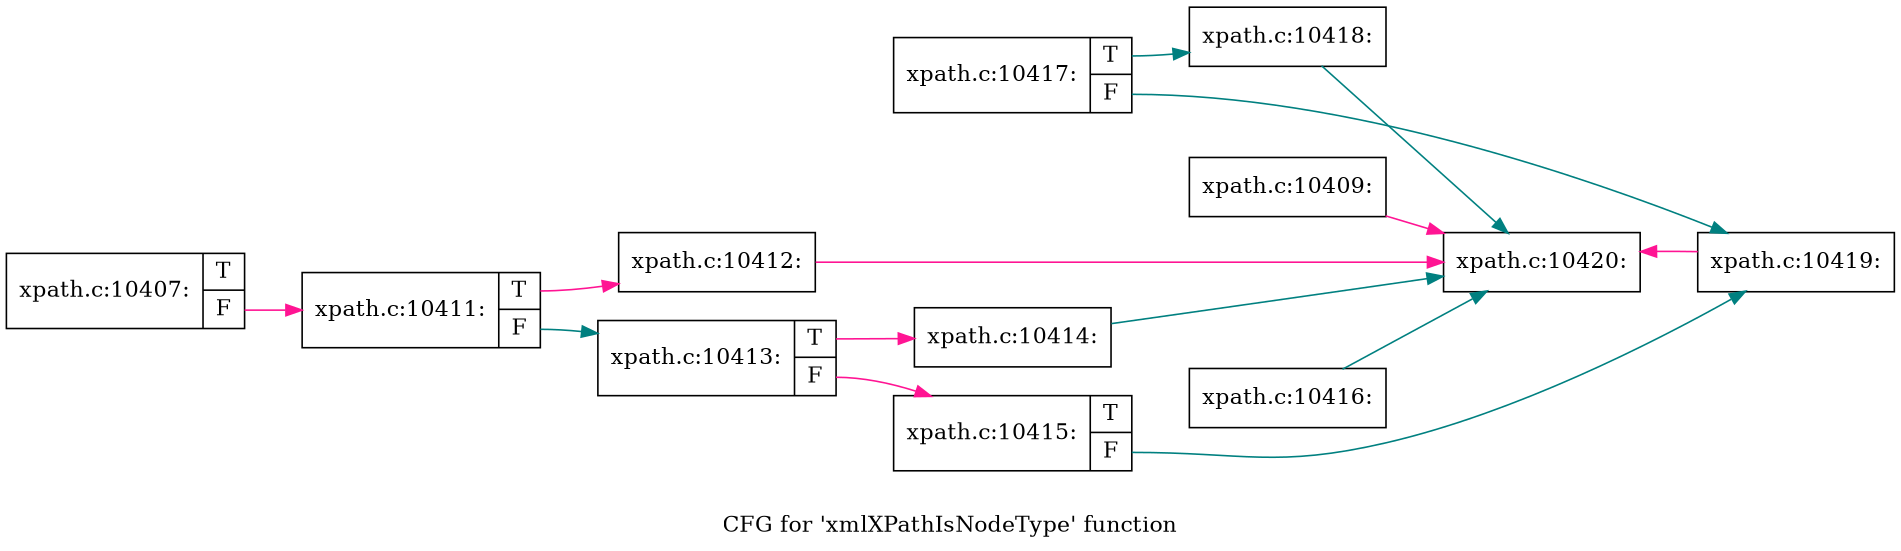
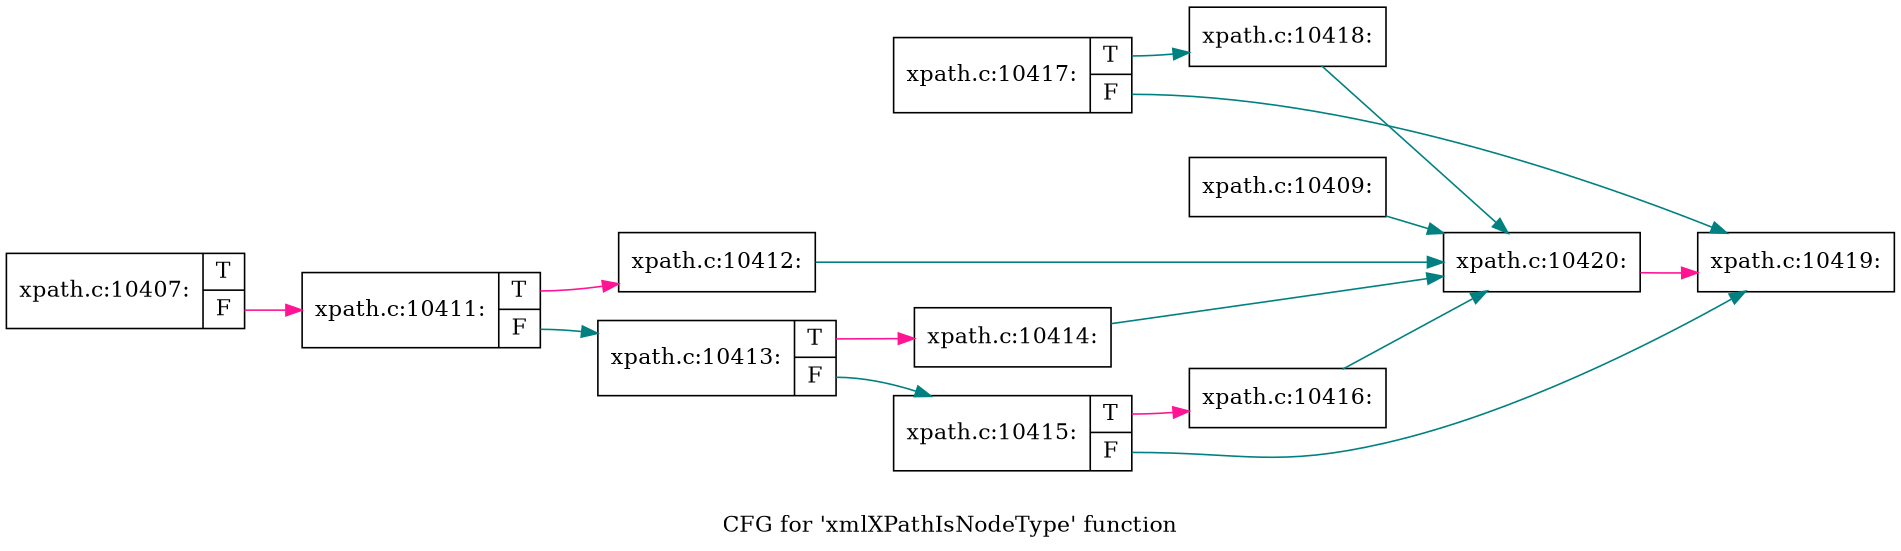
(1407, 222) -> (1407, 222)
(1677, 251) -> (1661, 273)
(1121, 262) -> (1121, 262)
(876, 381) -> (876, 381)
none -> (1152, 414)
